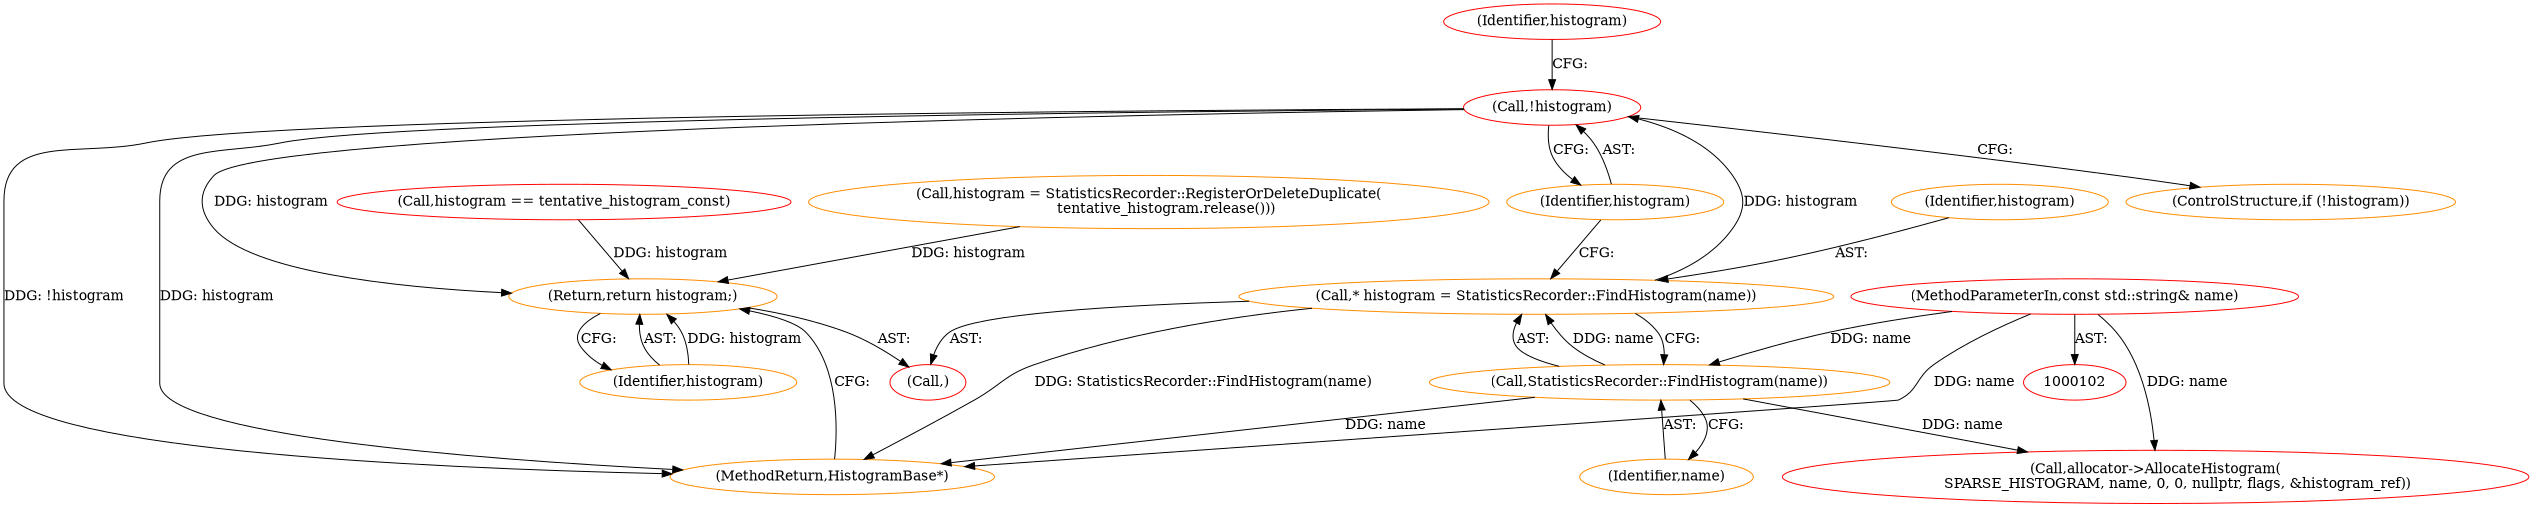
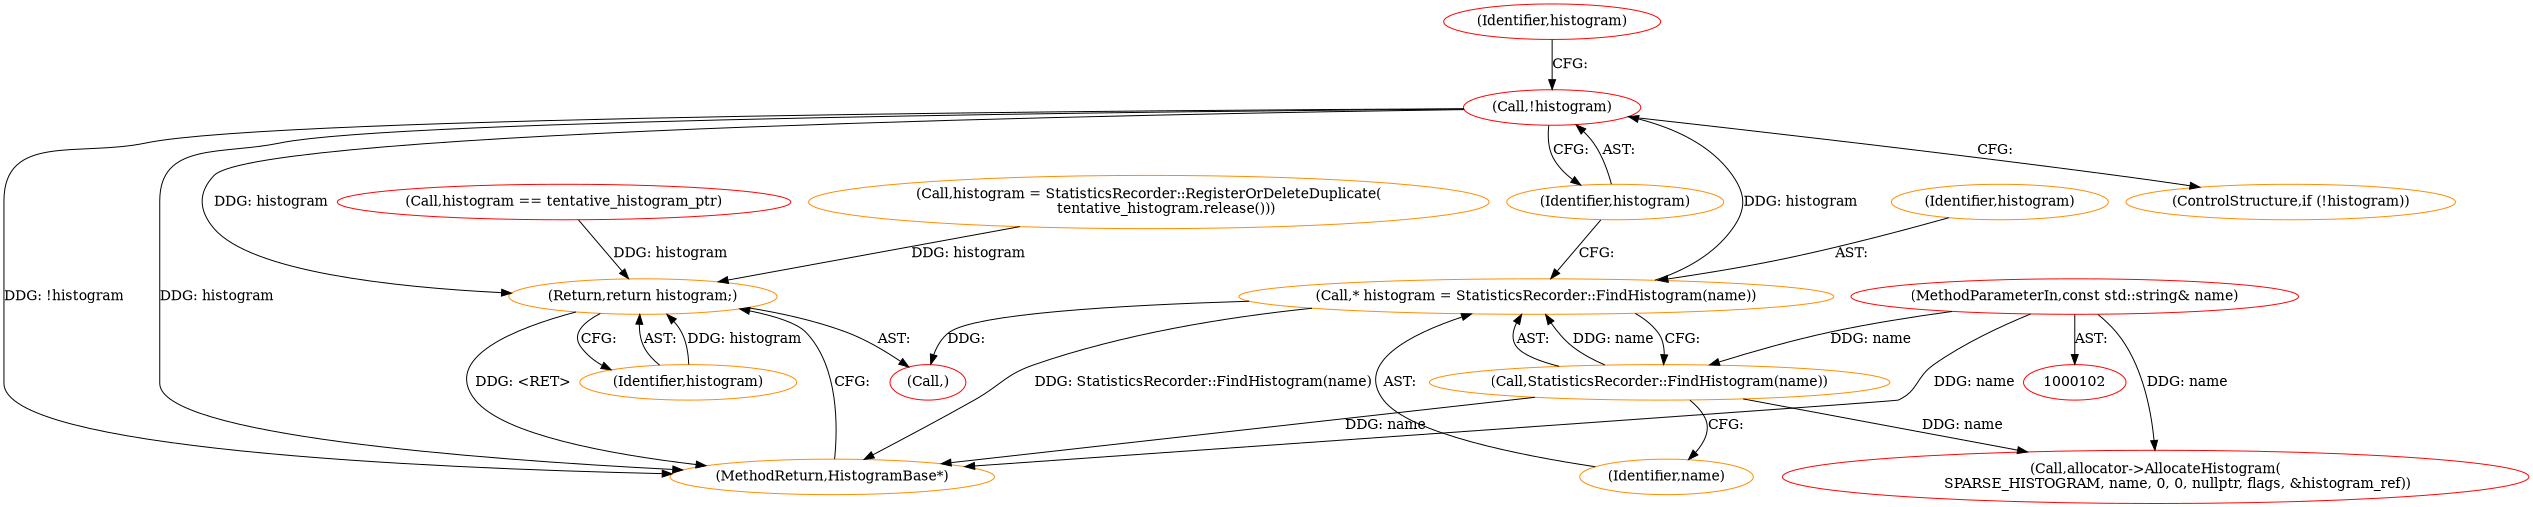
(564, 202) -> (564, 202)
(968, 339) -> (968, 339)
none -> (506, 422)
(1663, 435) -> (1421, 425)
